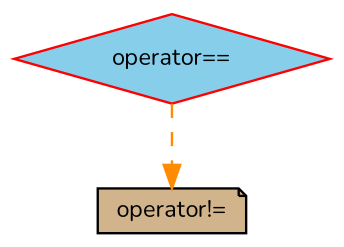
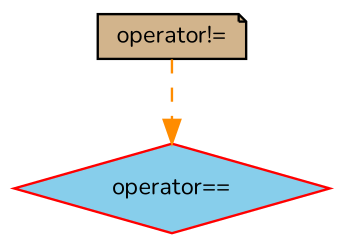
(172, 134) -> (172, 89)
